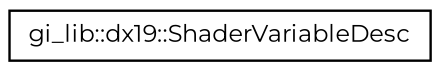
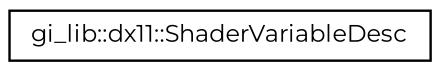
(220, 36) -> (220, 36)
